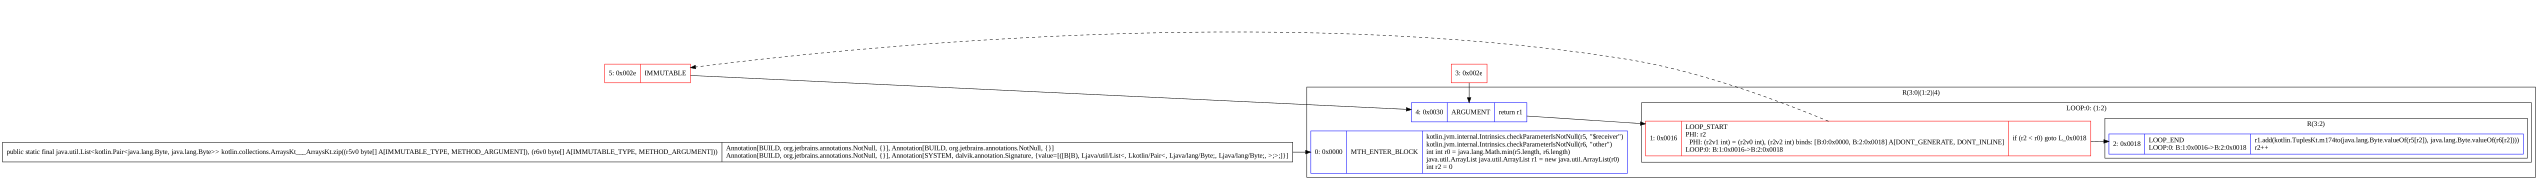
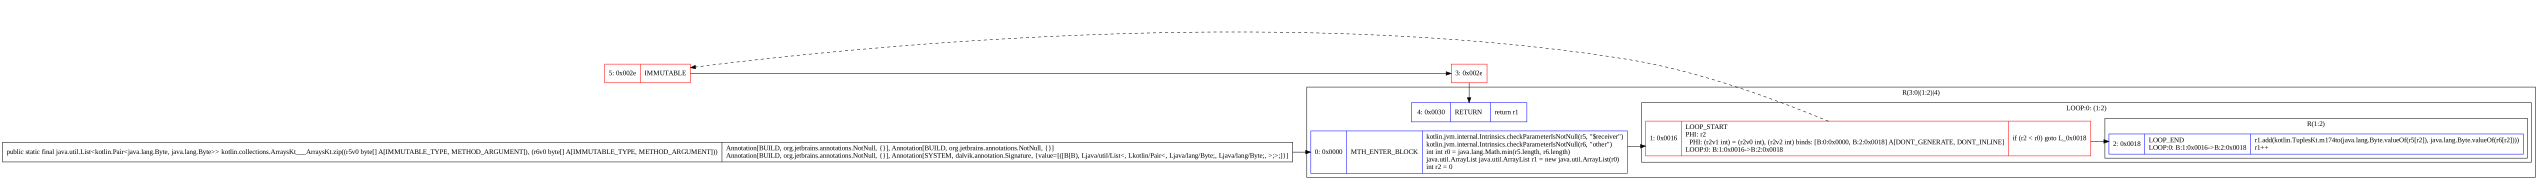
(1048, 92) -> (1068, 73)
(1471, 112) -> (1469, 112)
(1584, 120) -> (1634, 146)
(2316, 124) -> (2316, 124)
(2262, 148) -> (2262, 148)
